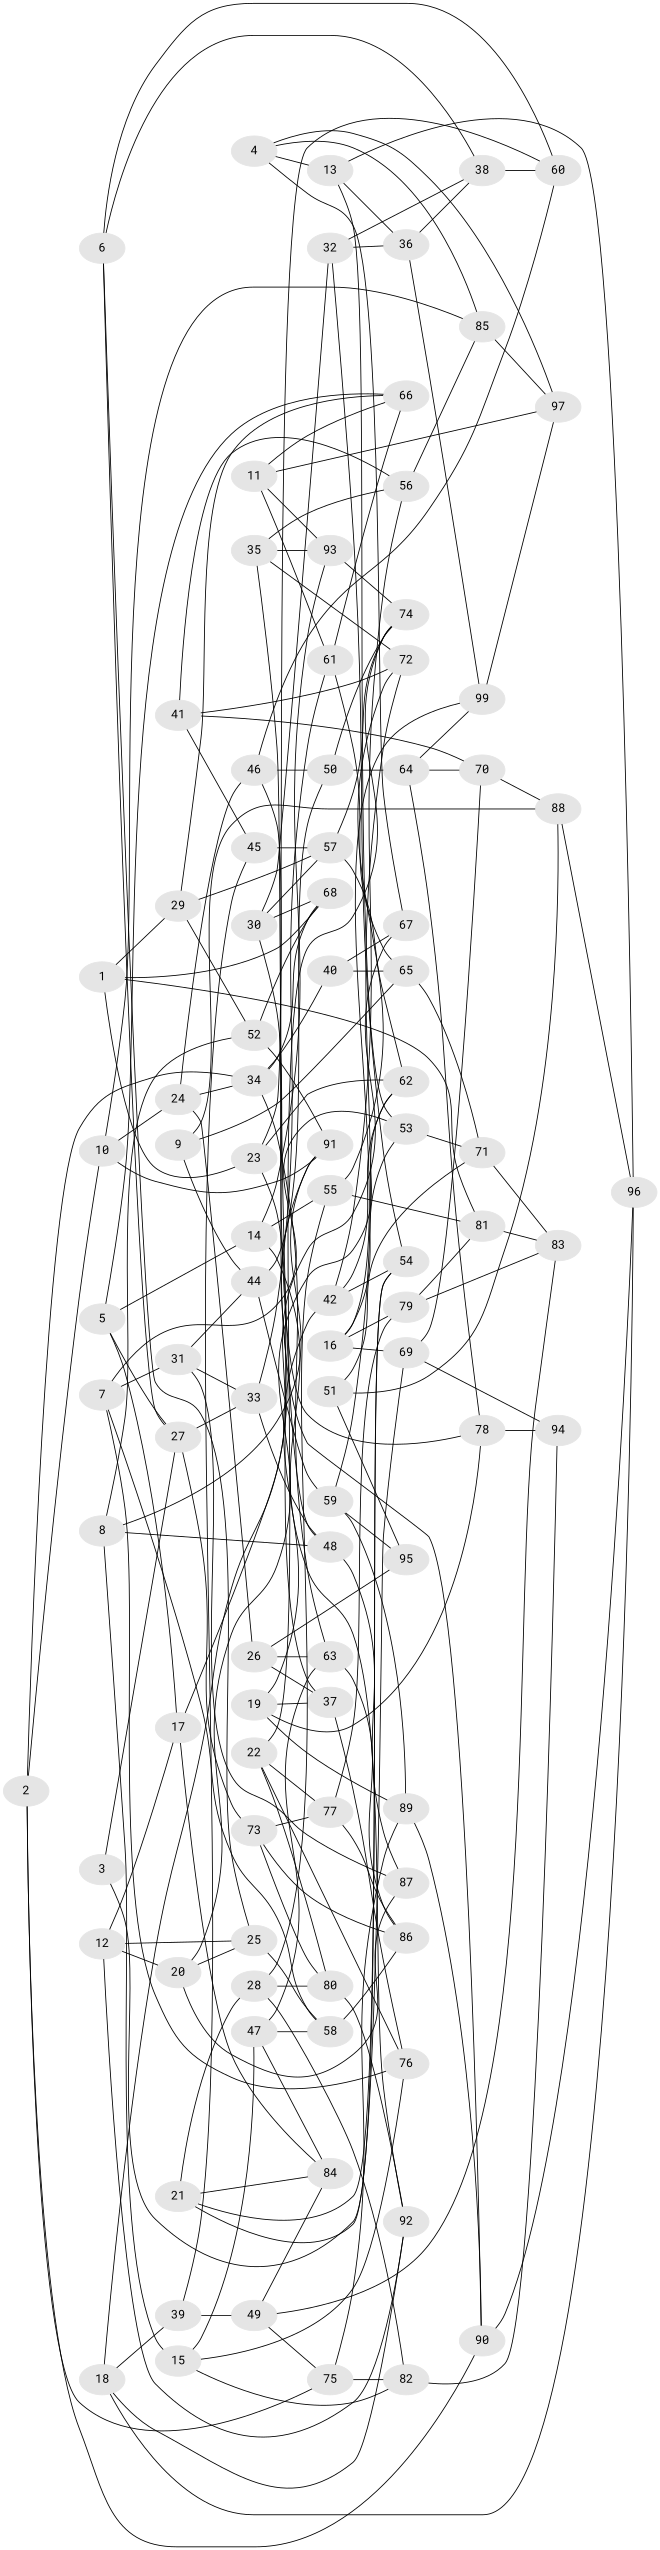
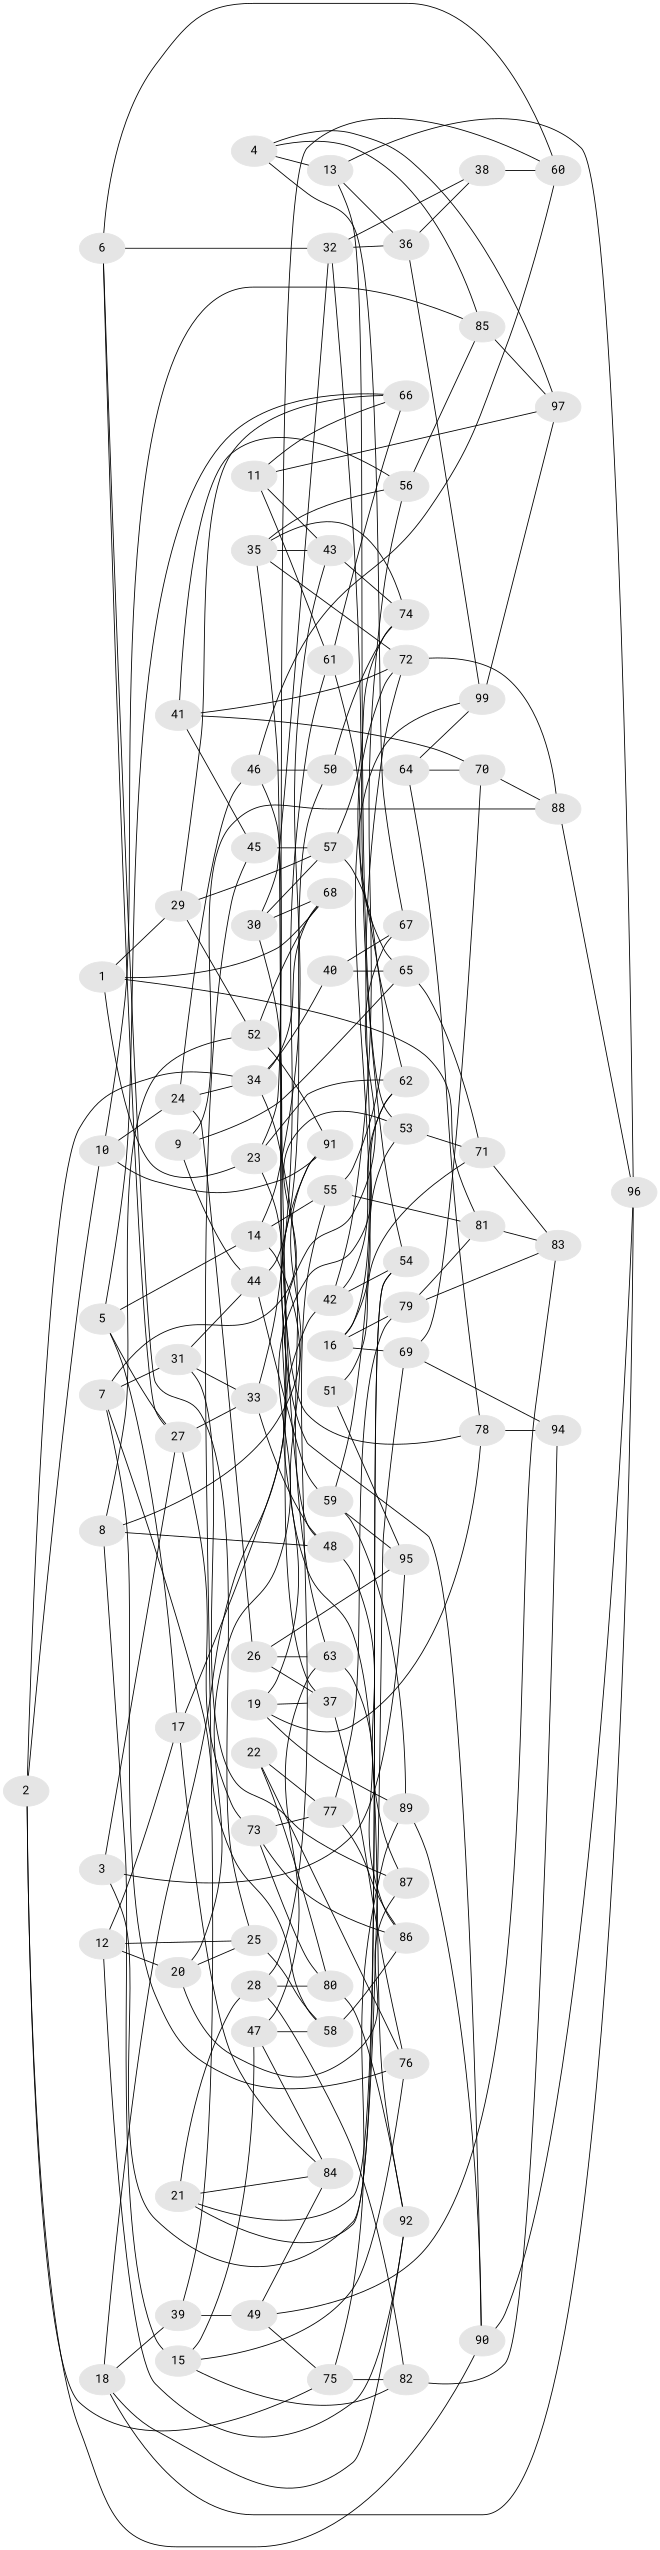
(258, 35) -> (216, 248)
(330, 551) -> (330, 551)
(314, 940) -> (346, 525)
(530, 1153) -> (522, 695)
none -> (343, 1843)
